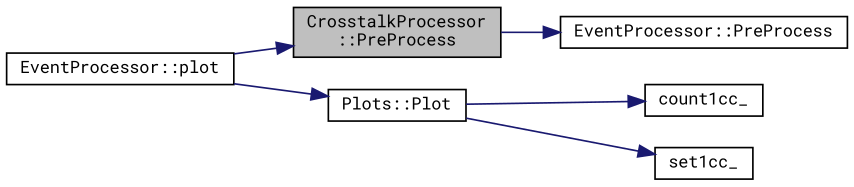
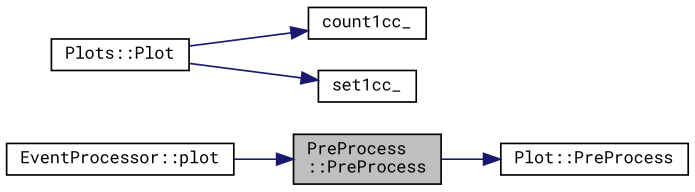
(397, 32) -> (367, 159)
(704, 32) -> (595, 159)
(273, 89) -> none
